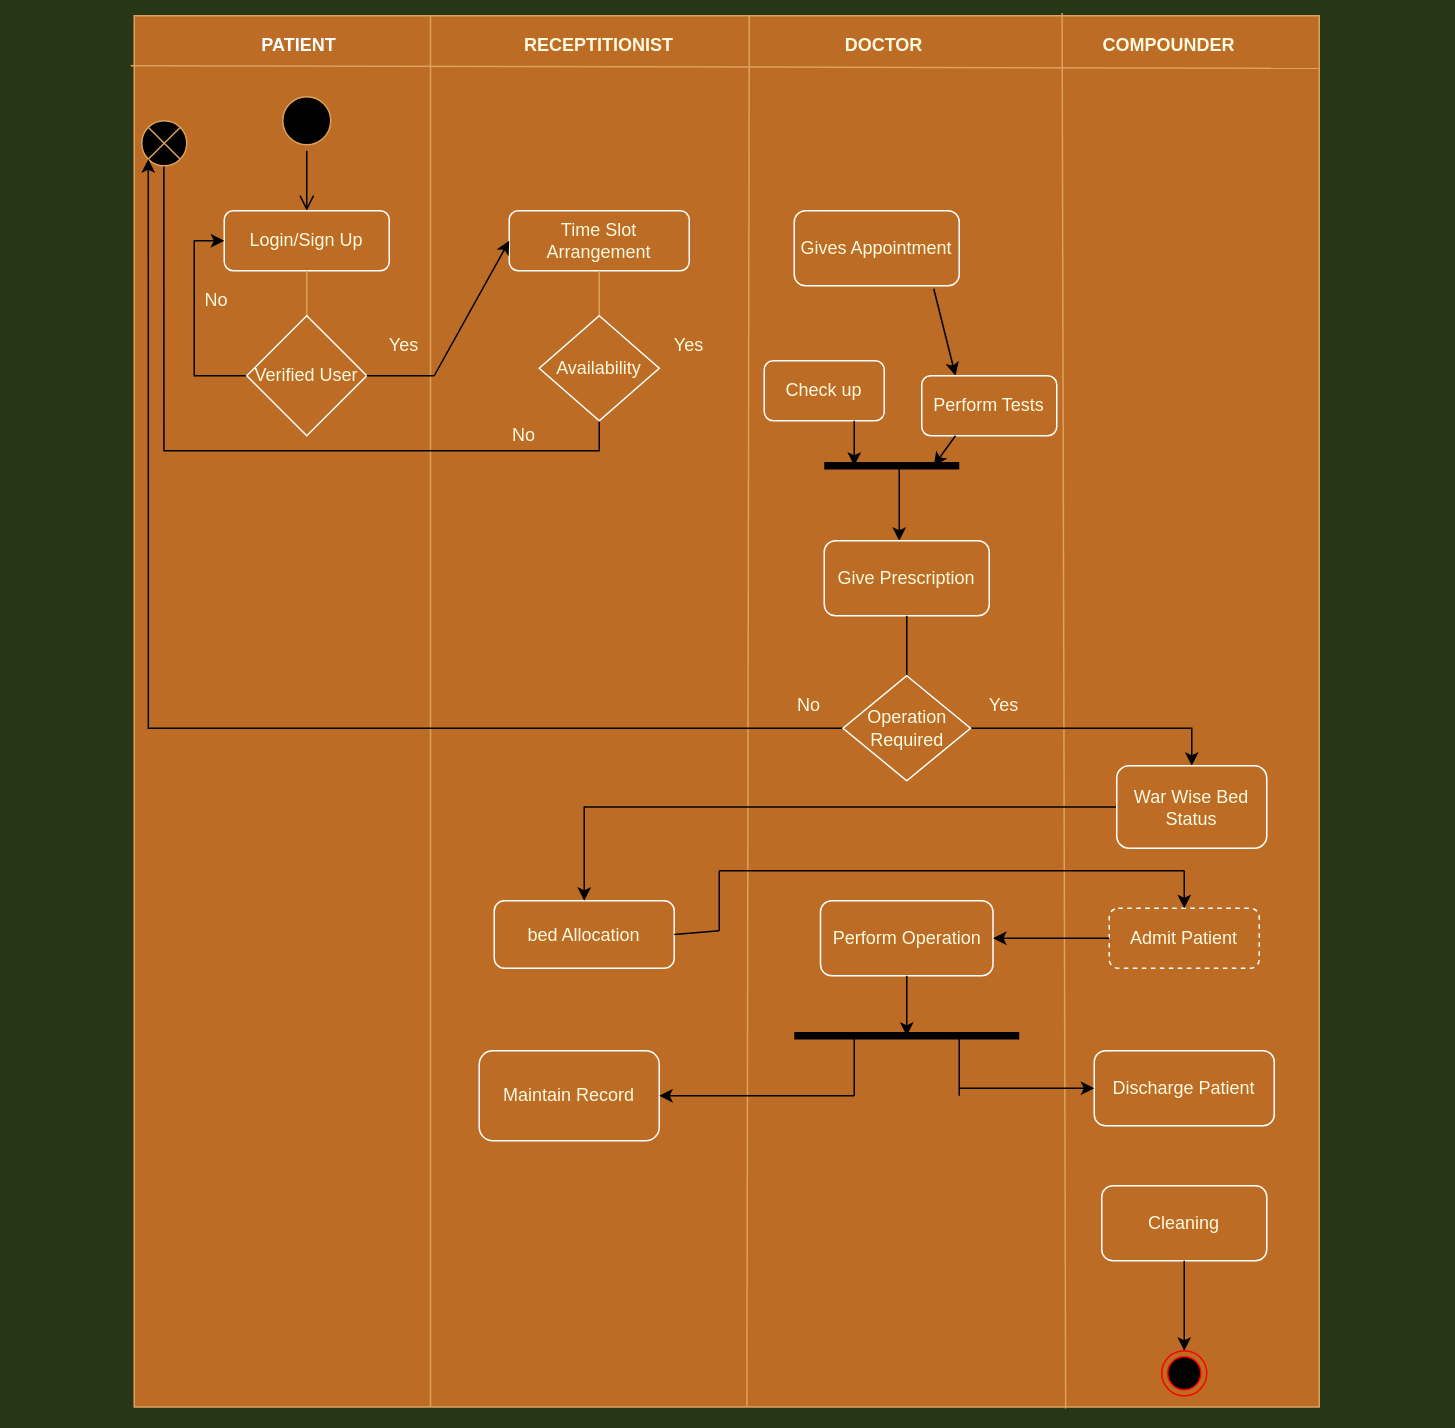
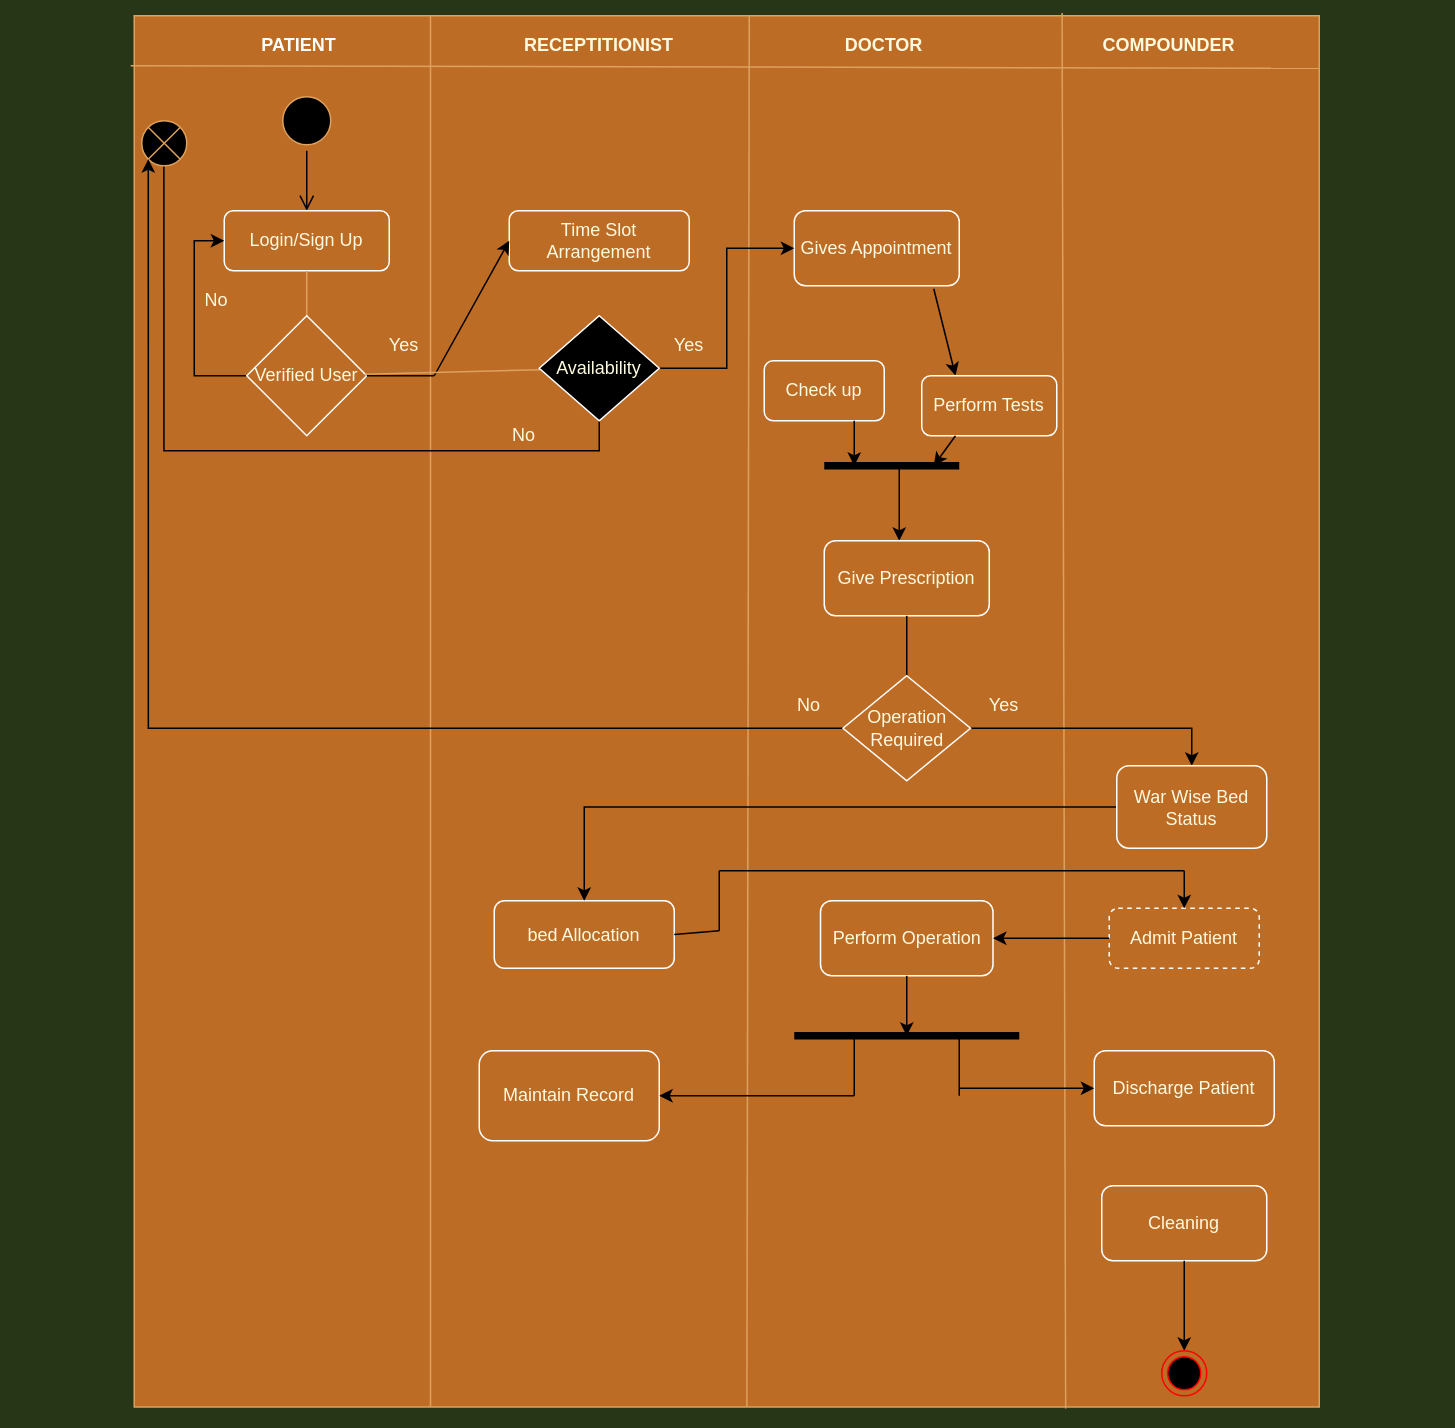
none -> (727, 313)
(599, 316) -> (540, 370)
(599, 368) -> (599, 368)
